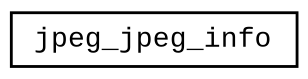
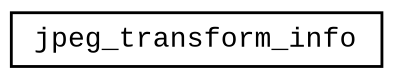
(154, 40) -> (197, 40)
